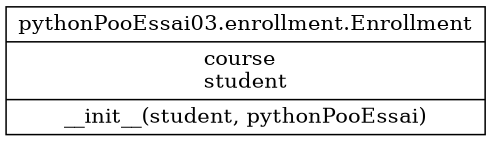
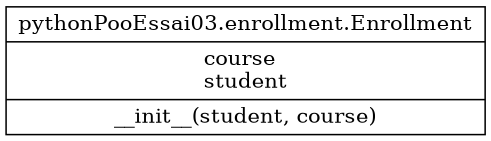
(246, 116) -> (246, 116)
